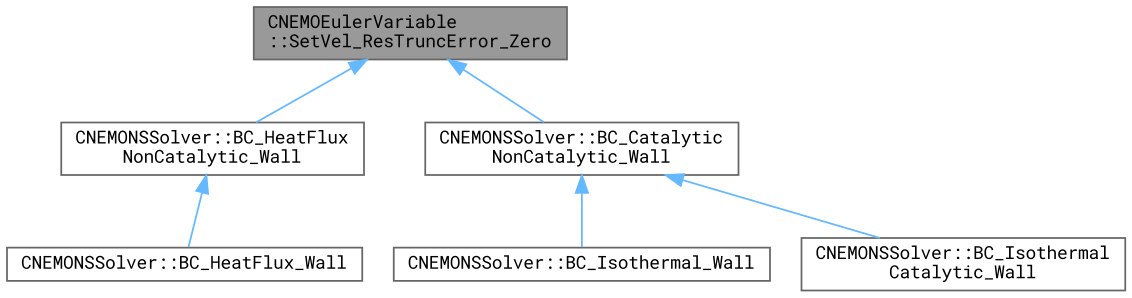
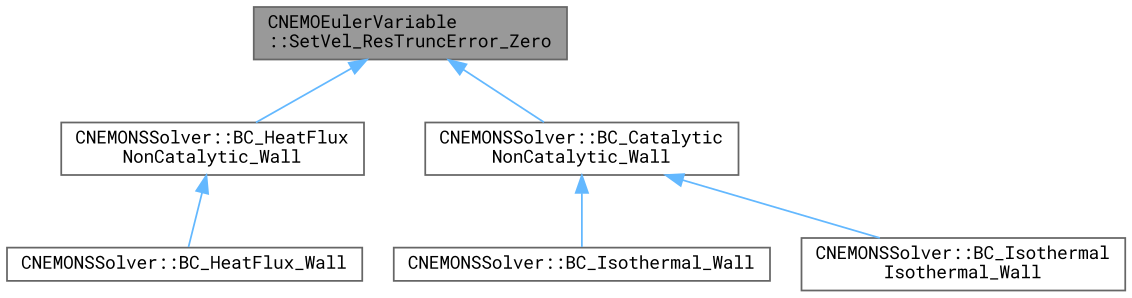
(963, 264) -> (963, 264)
